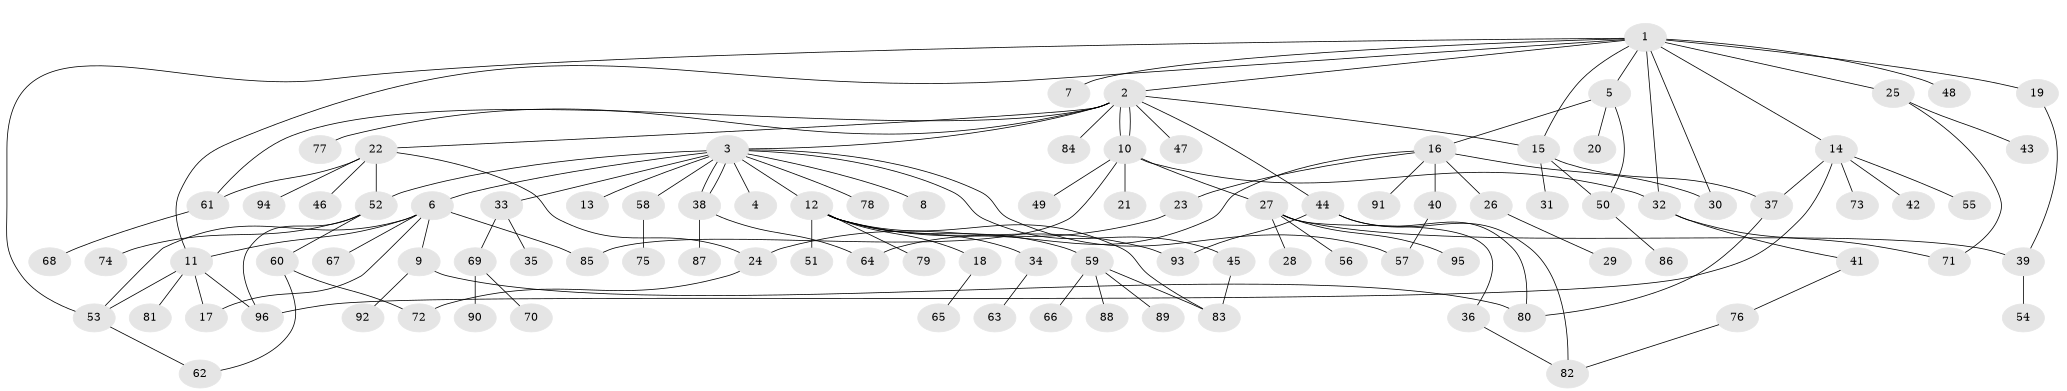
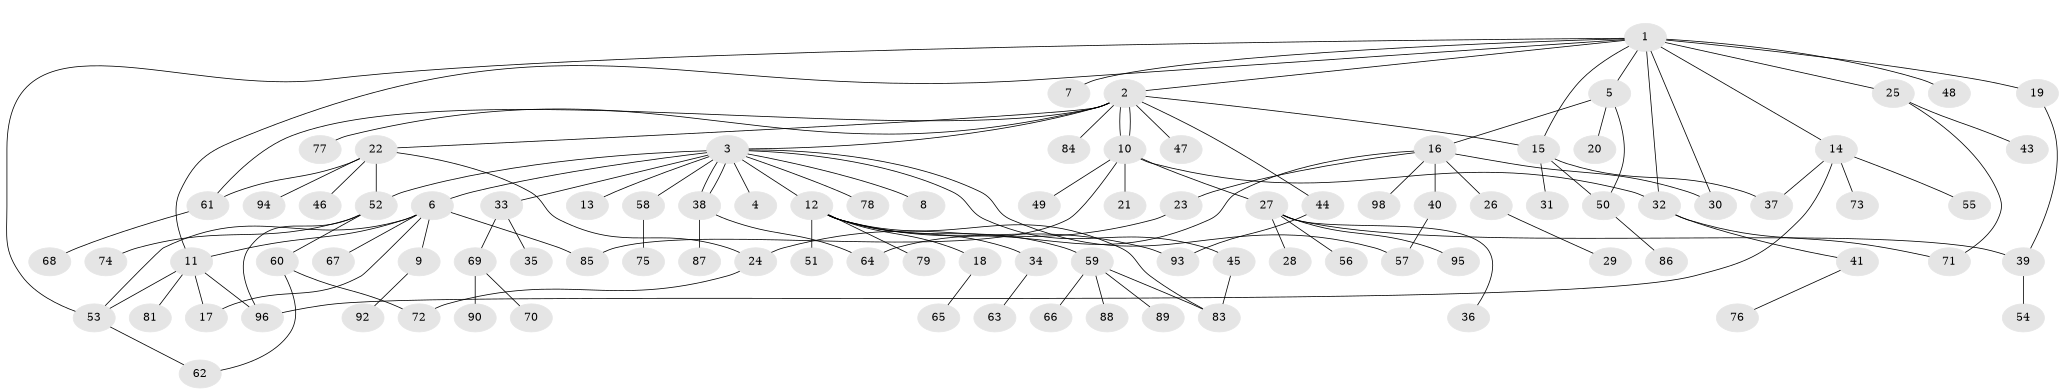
(1379, 206) -> (1379, 206)
(1914, 206) -> none
(1525, 318) -> none
(1568, 374) -> none
